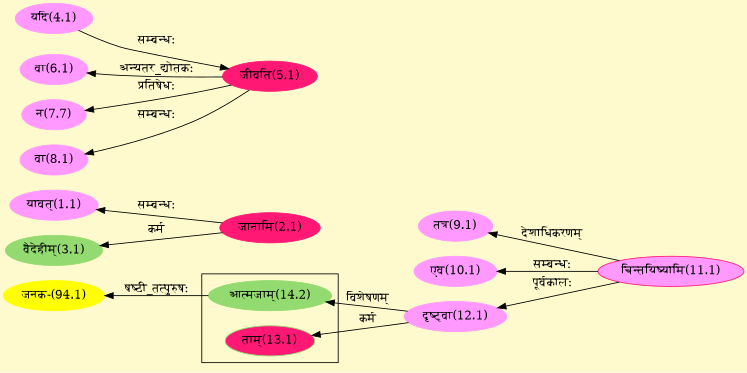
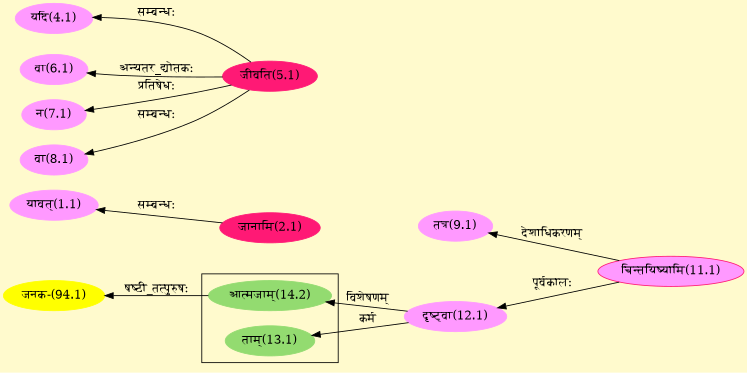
(148, 53) -> (180, 27)
(54, 115) -> (54, 115)
(54, 250) -> none
(456, 271) -> none
(270, 341) -> (270, 341)
